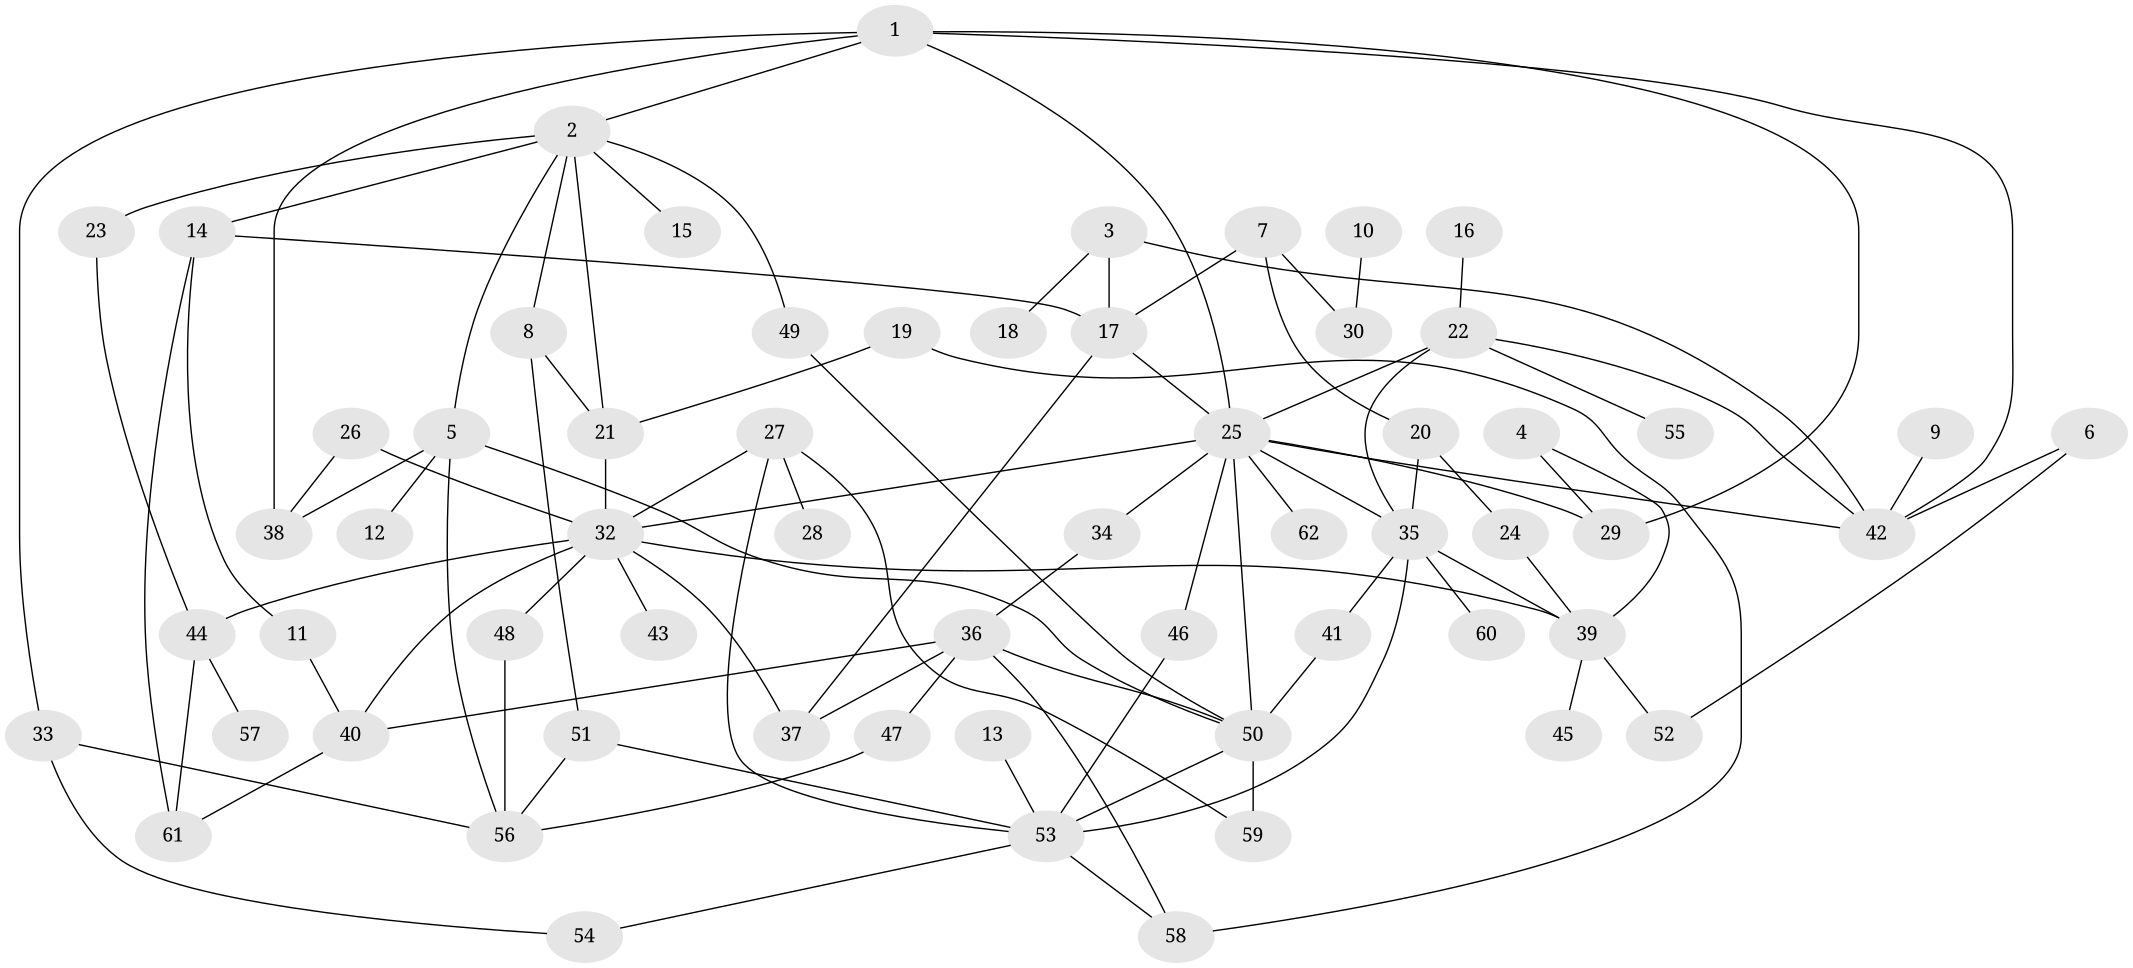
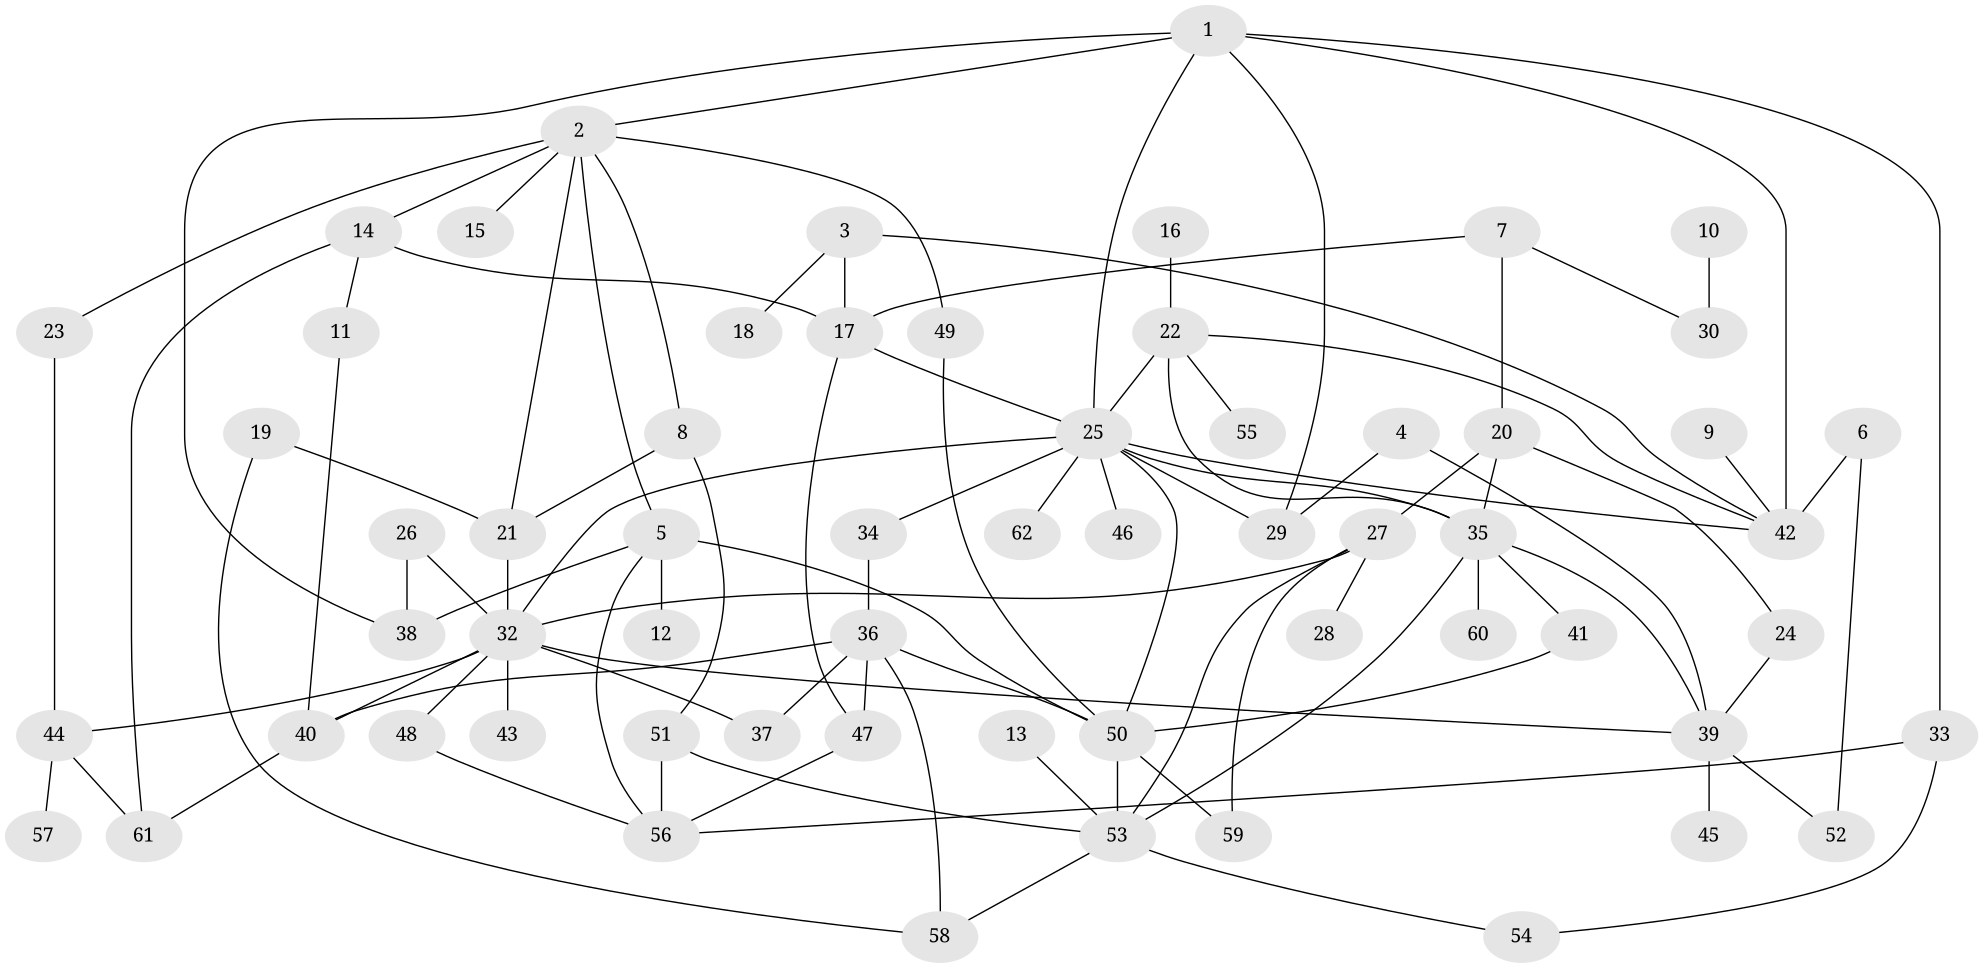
none -> (1440, 484)
(950, 534) -> (807, 538)
(1113, 736) -> none
